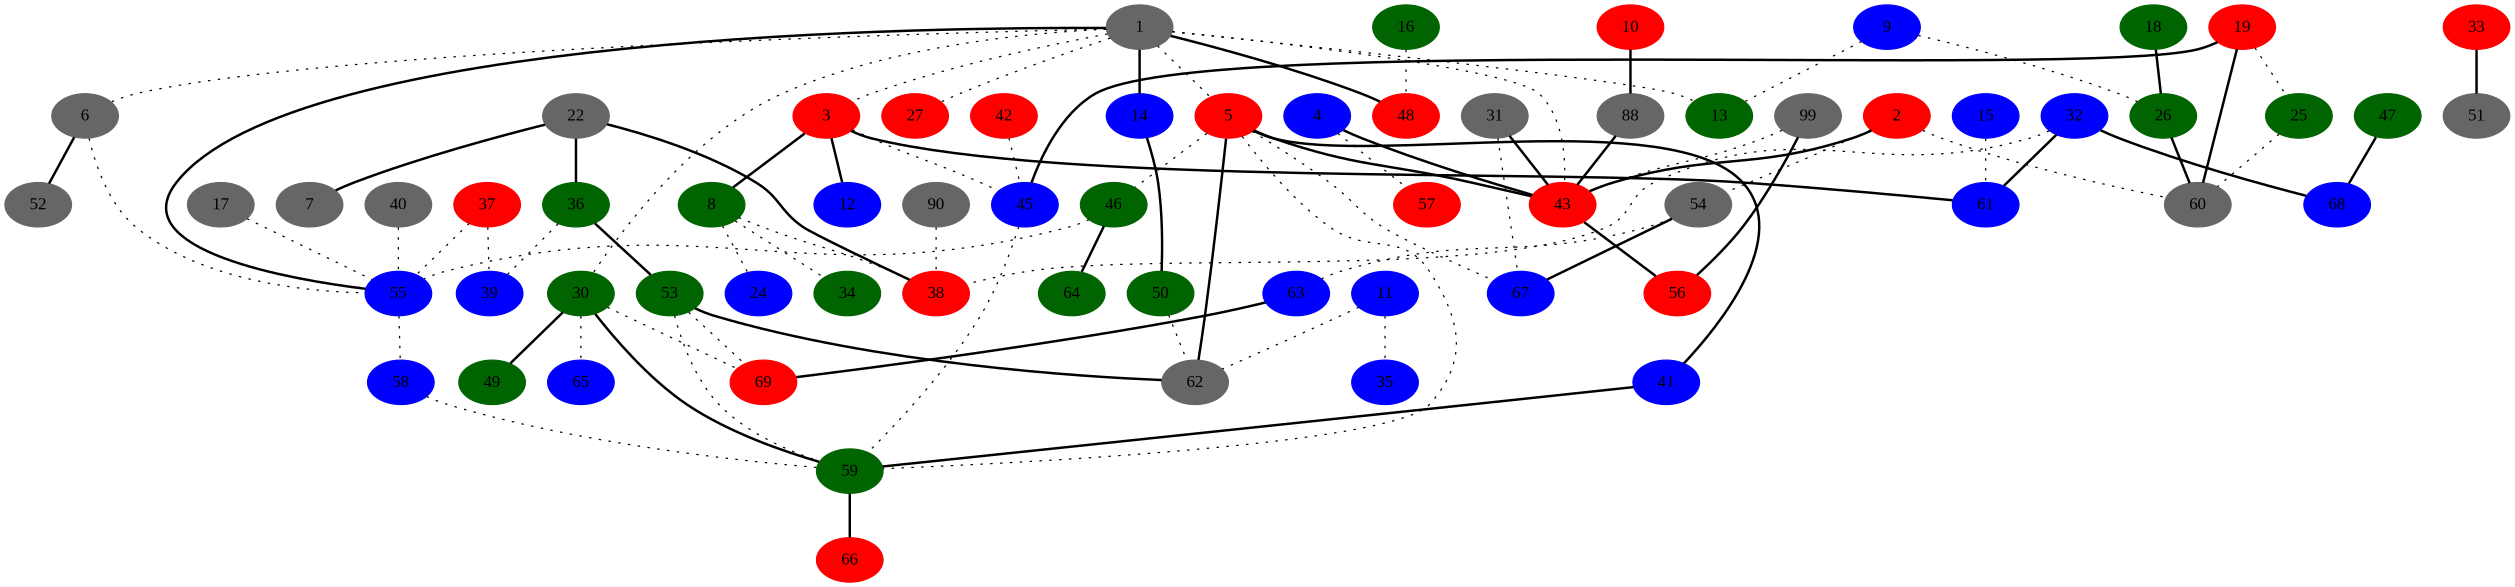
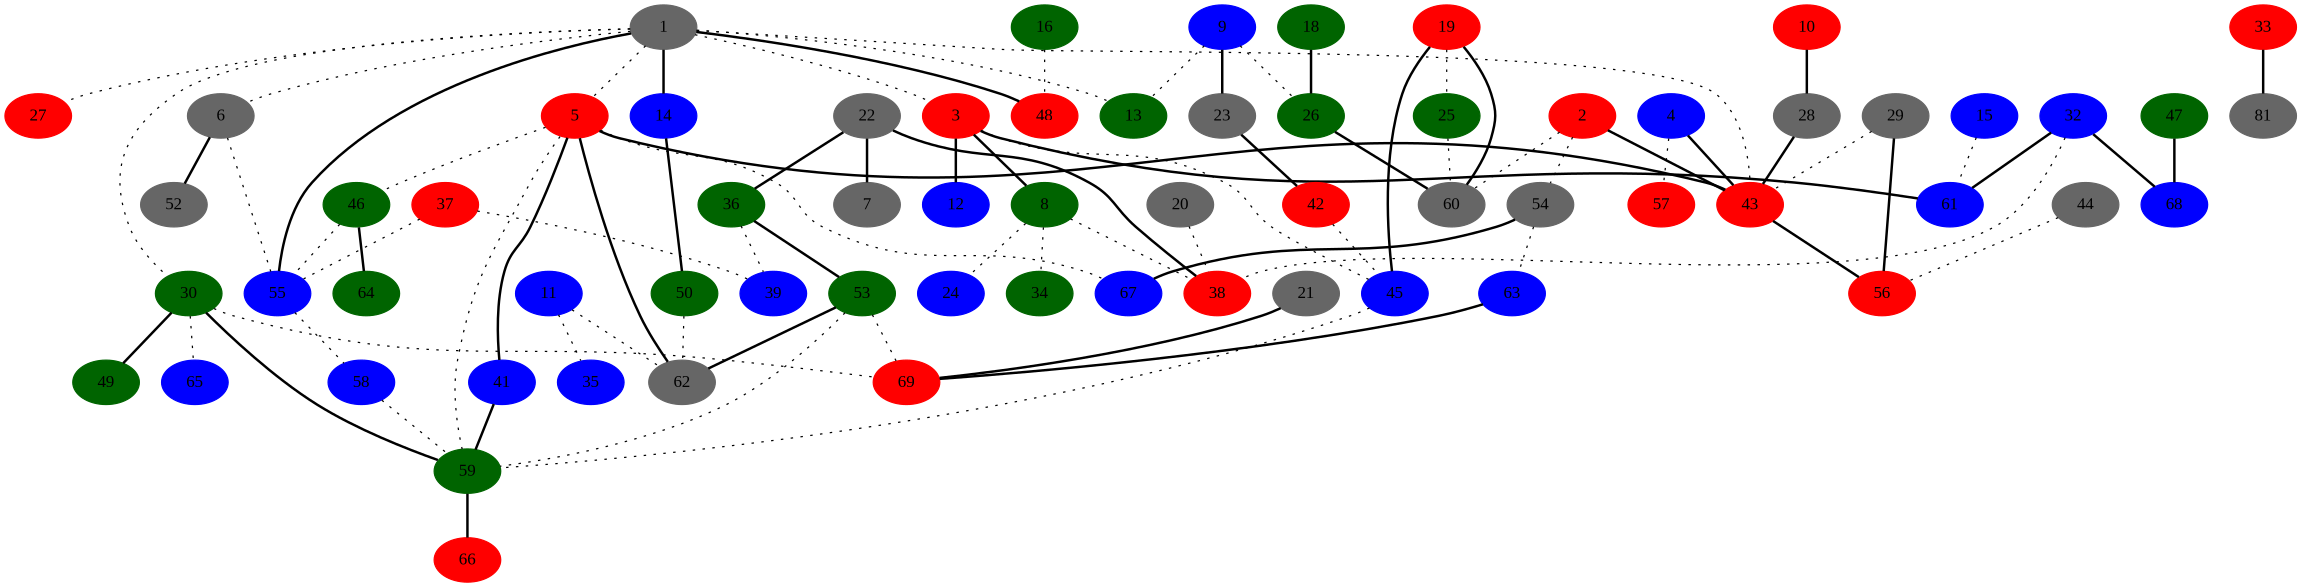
none -> (1222, 116)
(1495, 116) -> none
(1630, 116) -> (1807, 116)
(1808, 116) -> (1896, 116)
(2477, 116) -> (2263, 116)
(221, 205) -> none
(398, 205) -> none
(936, 205) -> (1180, 205)
none -> (2086, 205)
none -> (1306, 294)
